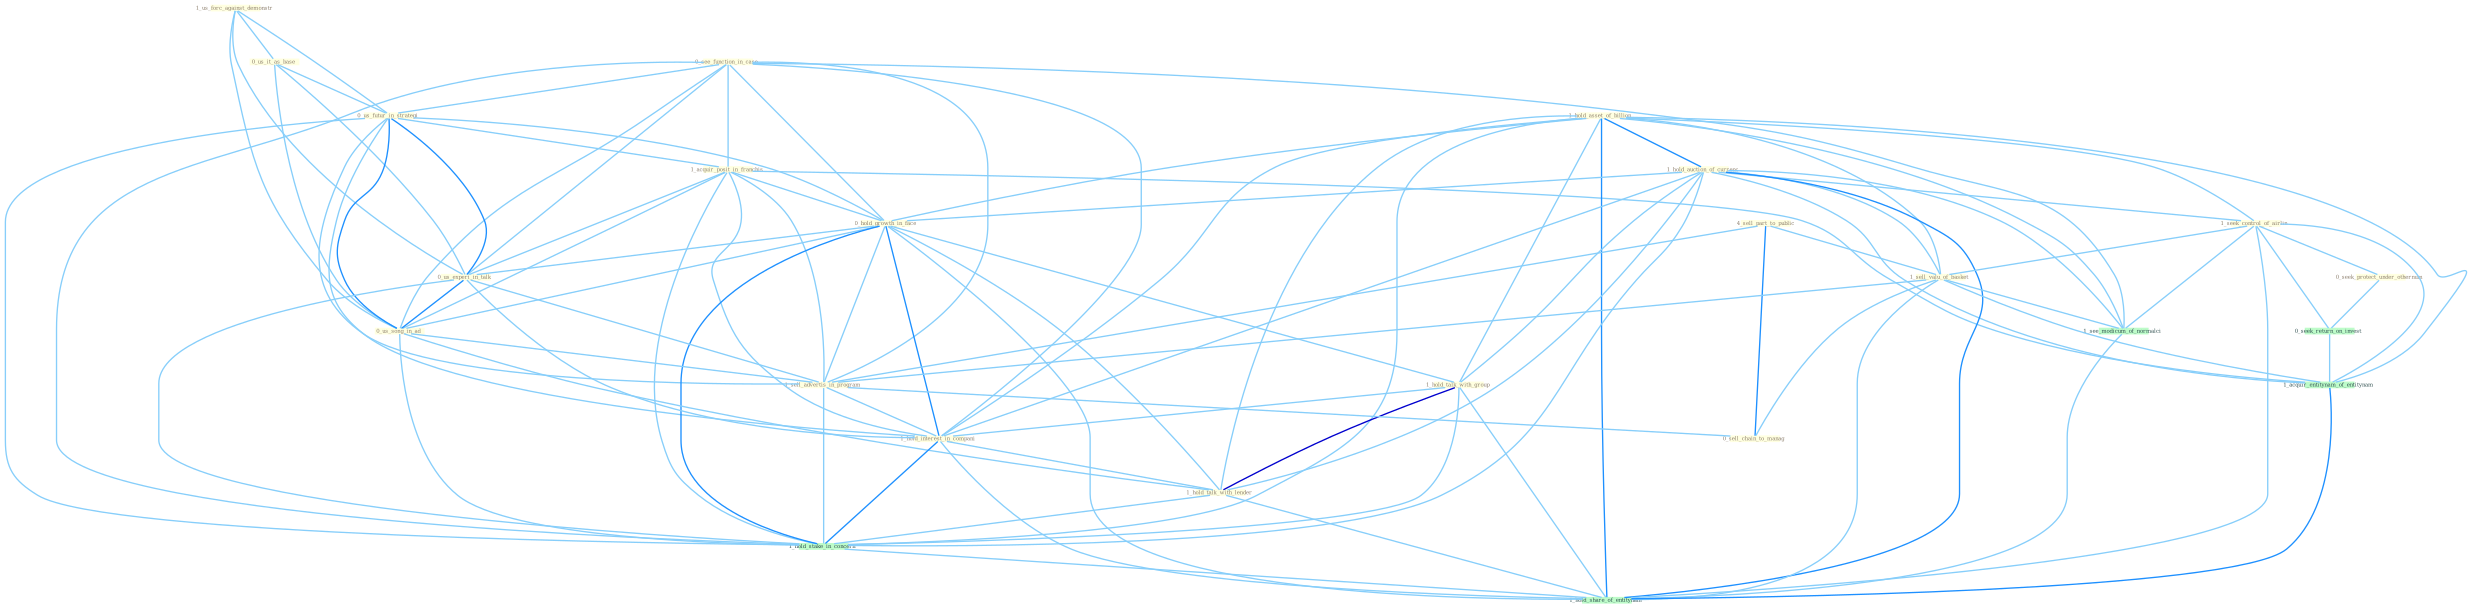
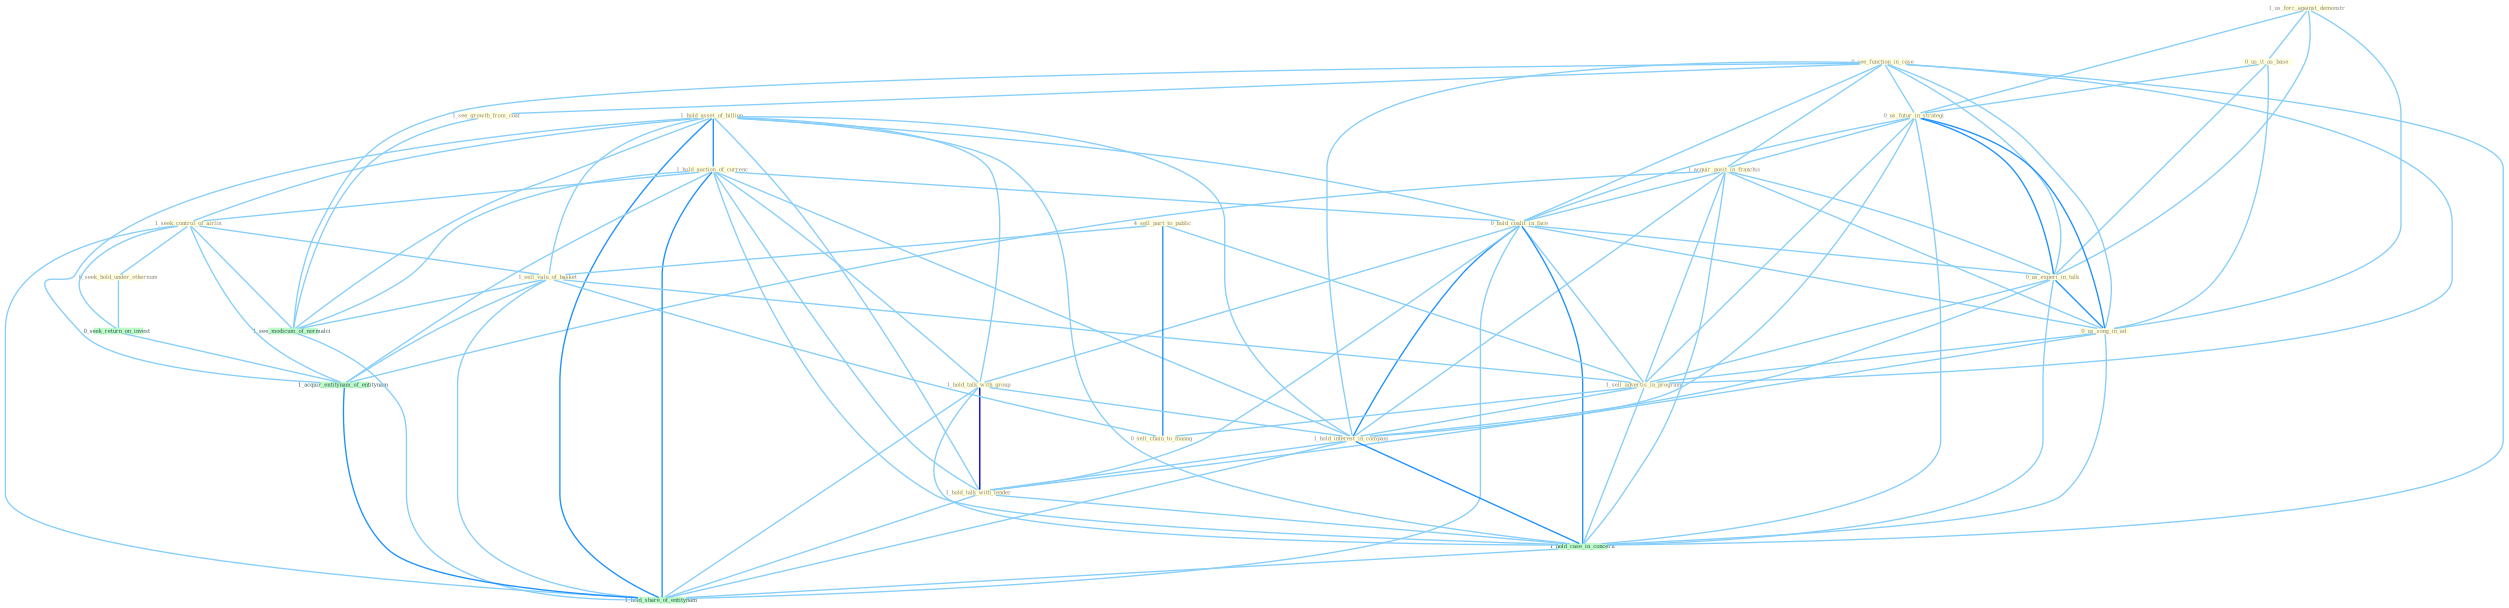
none -> (487, 116)
(1893, 218) -> none
(886, 223) -> (1521, 223)
(2381, 277) -> (118, 277)
(824, 546) -> (1583, 546)
